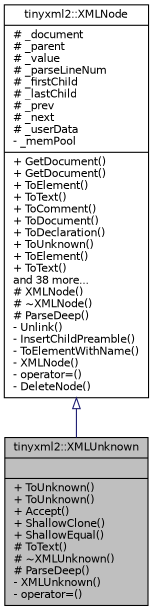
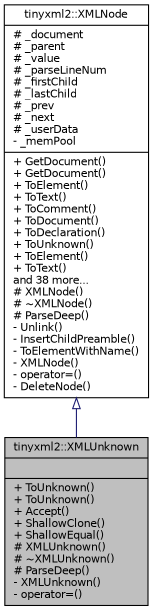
(40, 547) -> (60, 547)
